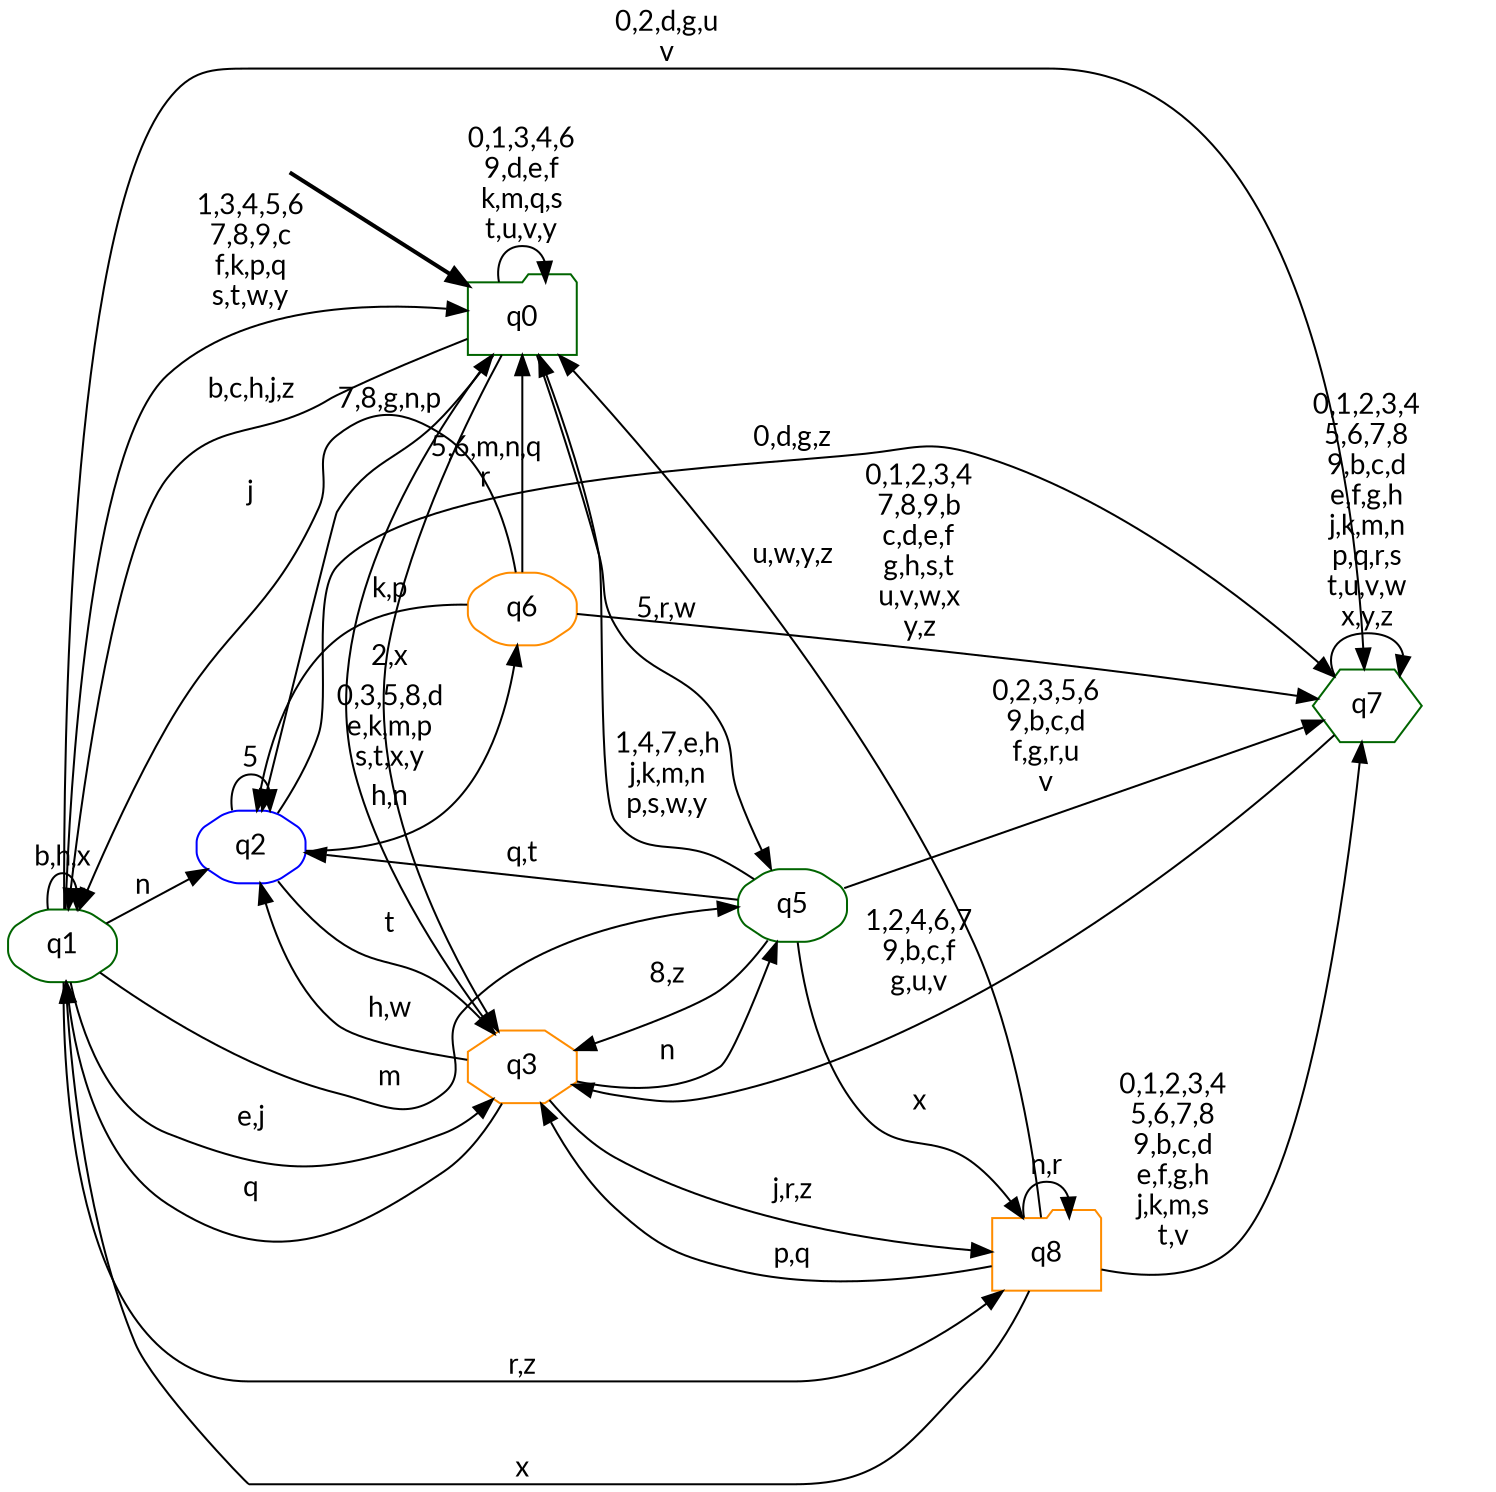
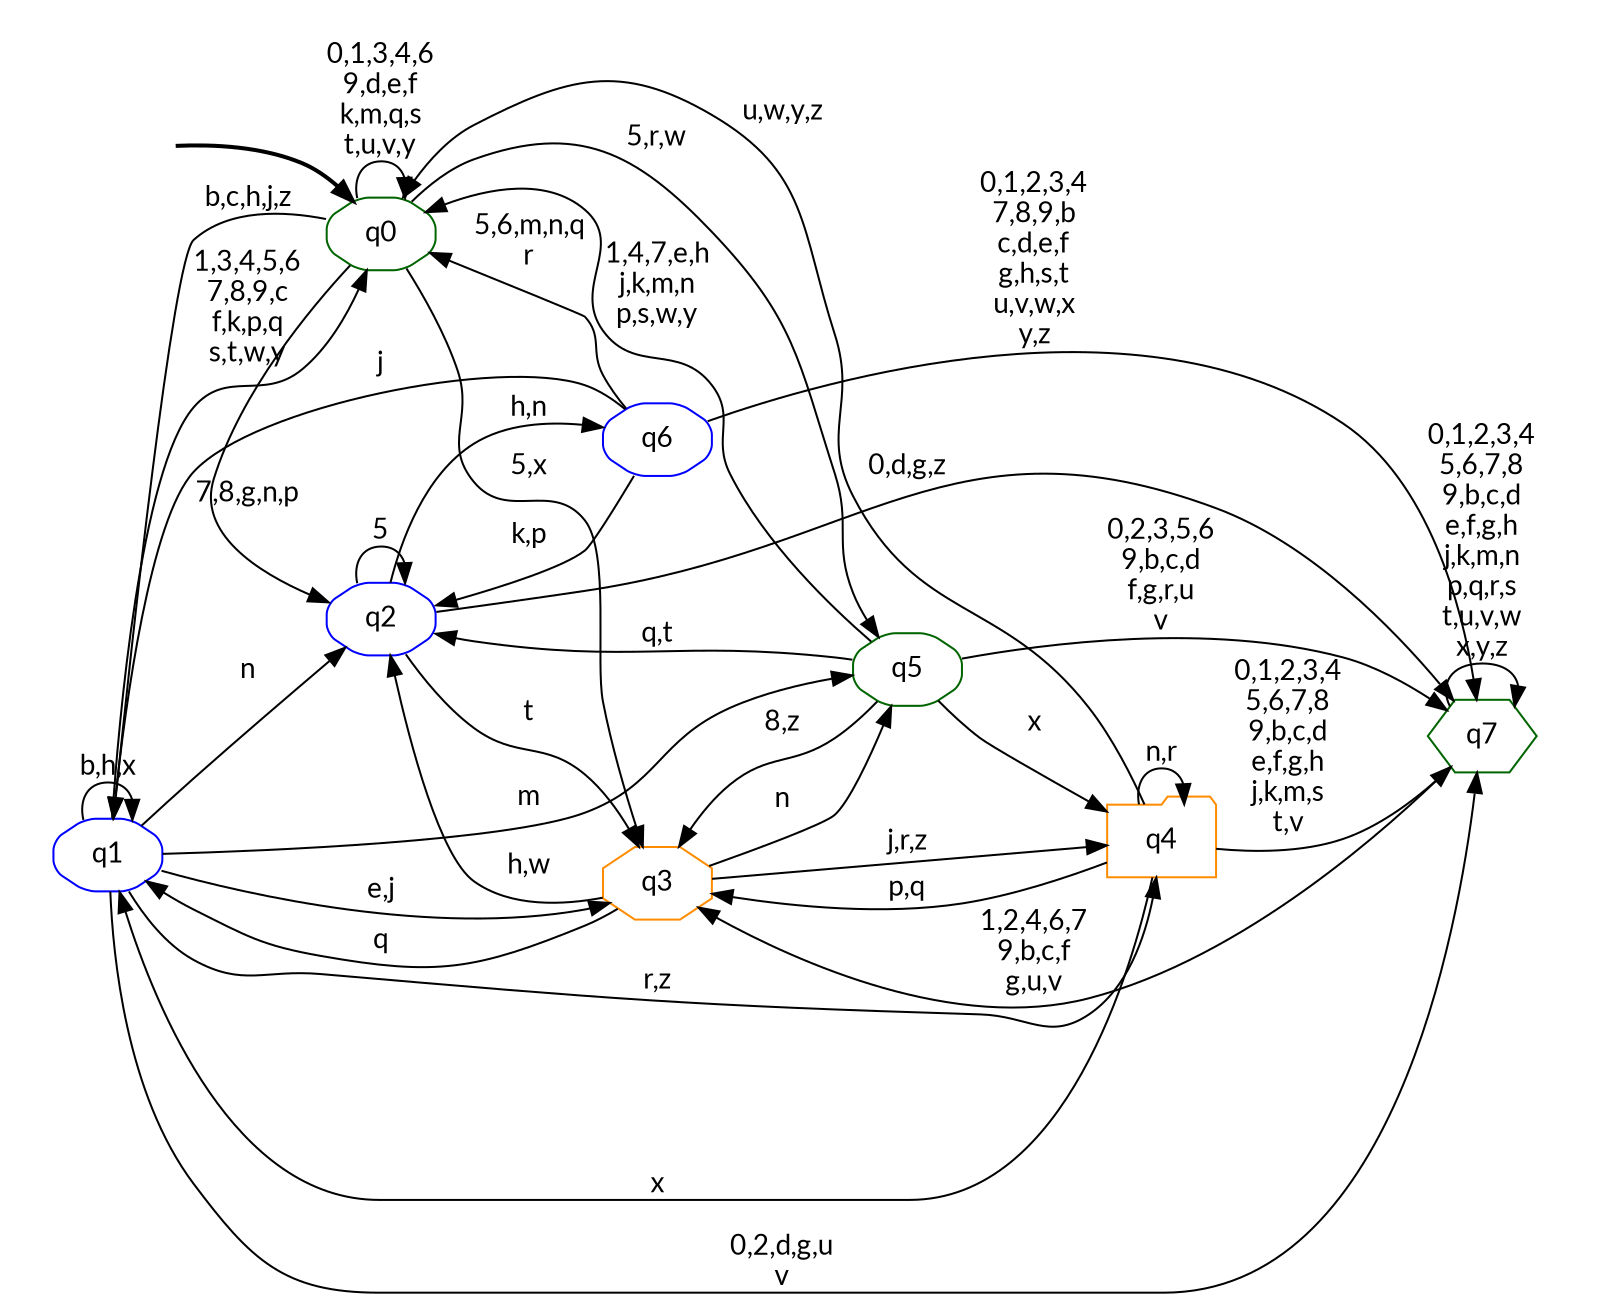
(522, 319) -> (381, 234)
(522, 609) -> (657, 440)
(390, 657) -> (529, 467)
(347, 706) -> none
(63, 946) -> (108, 855)
(1047, 1254) -> (1162, 841)
